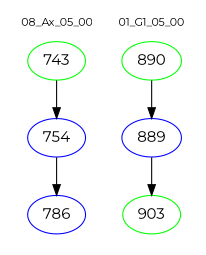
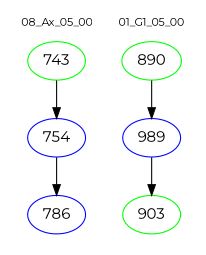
(152, 138) -> (152, 138)
